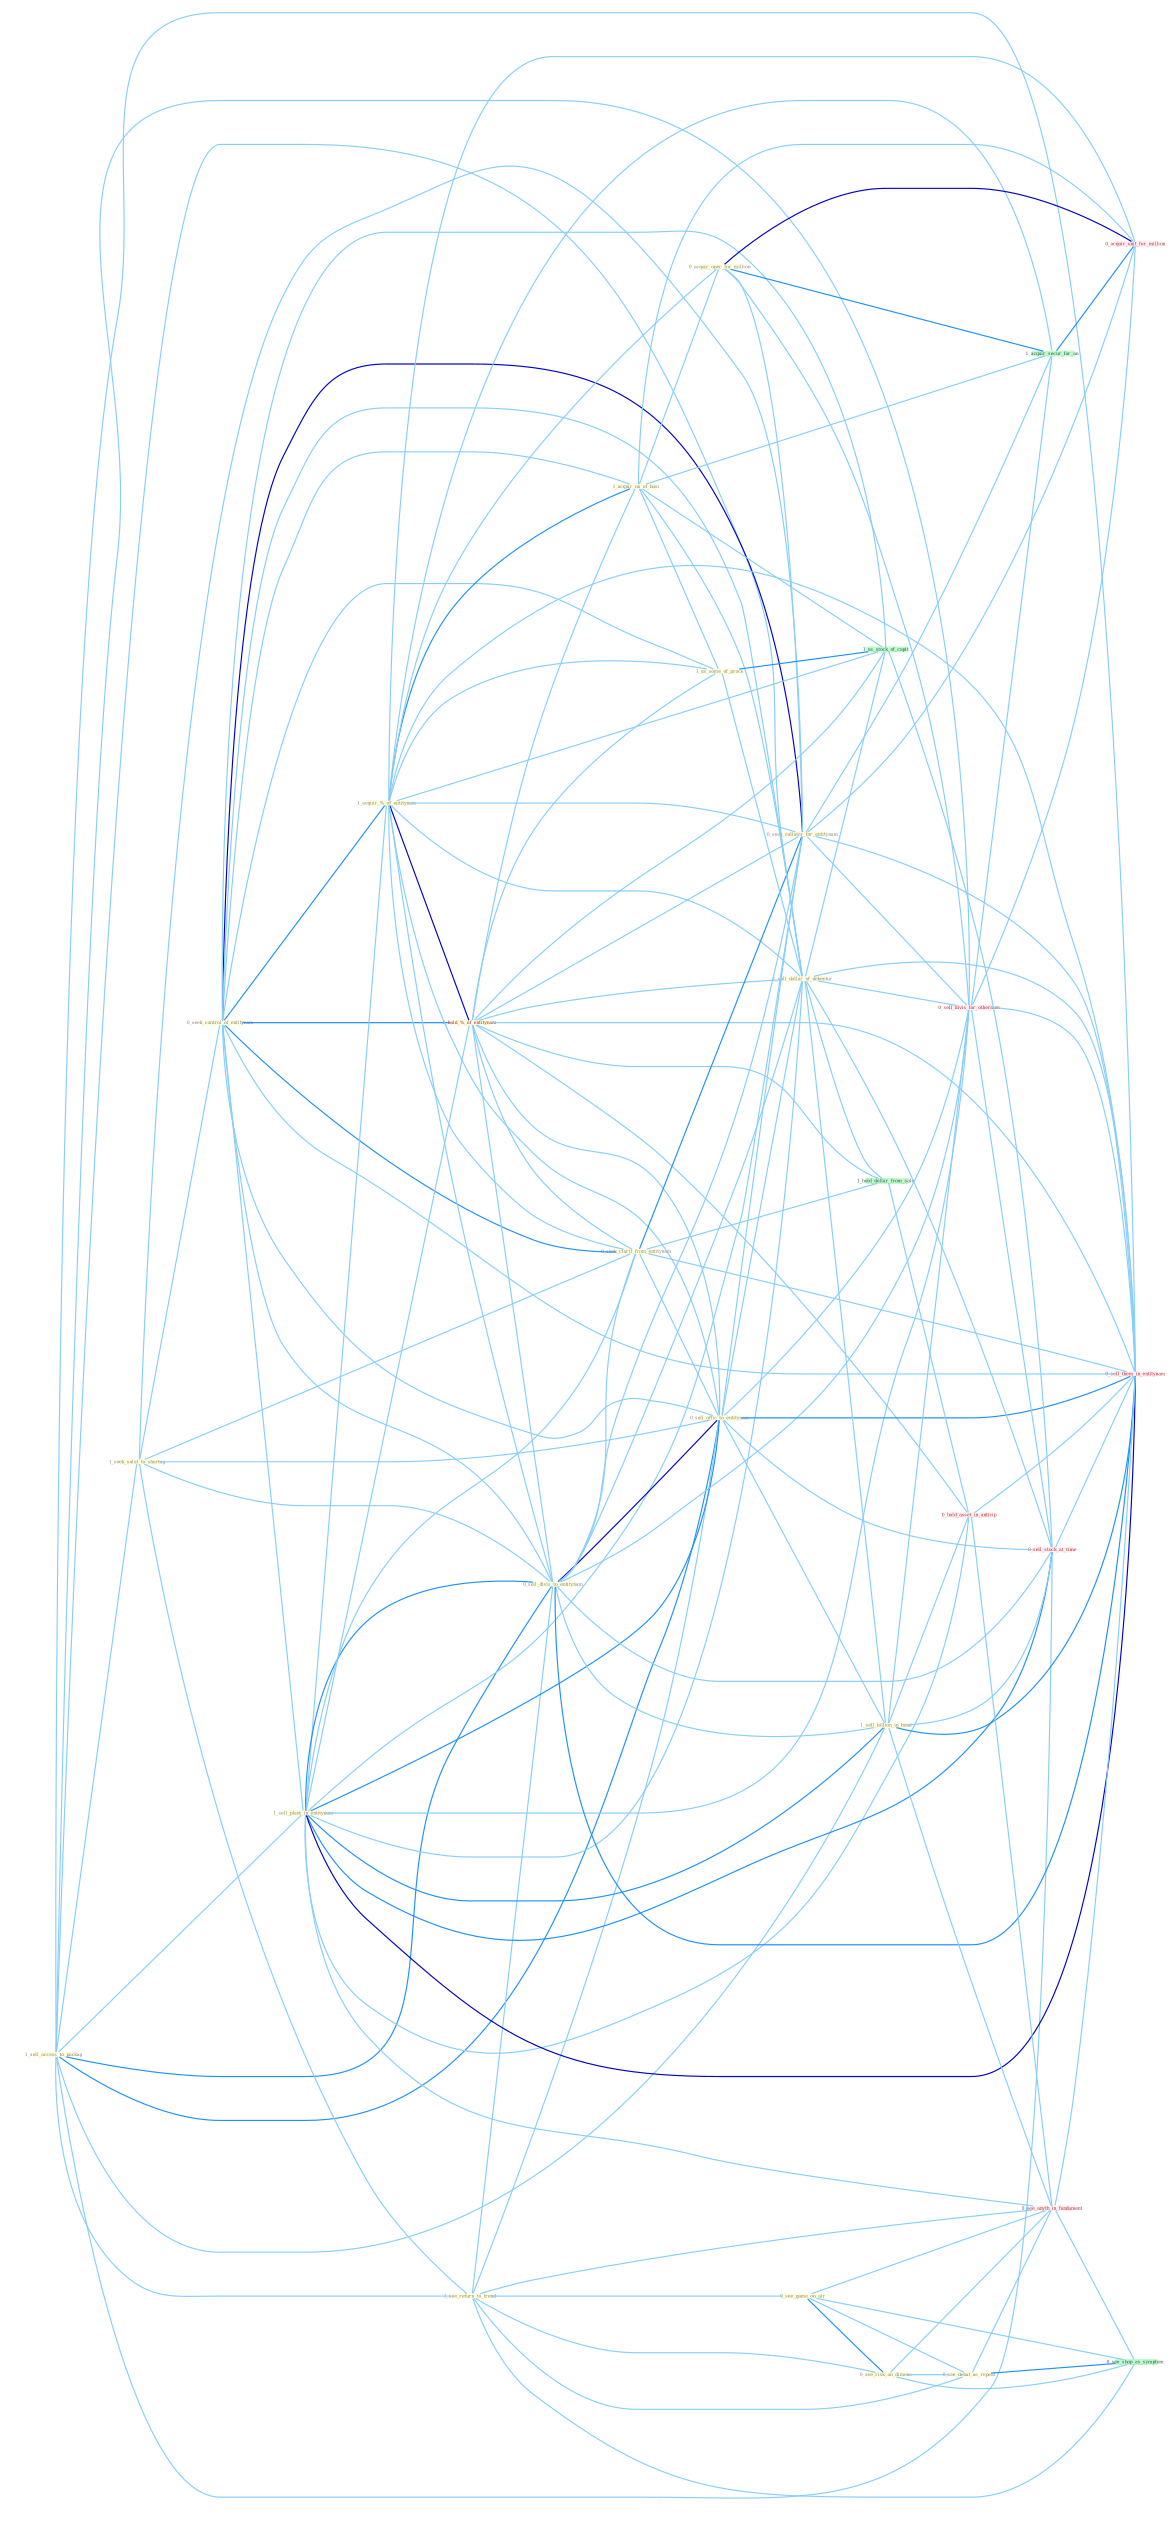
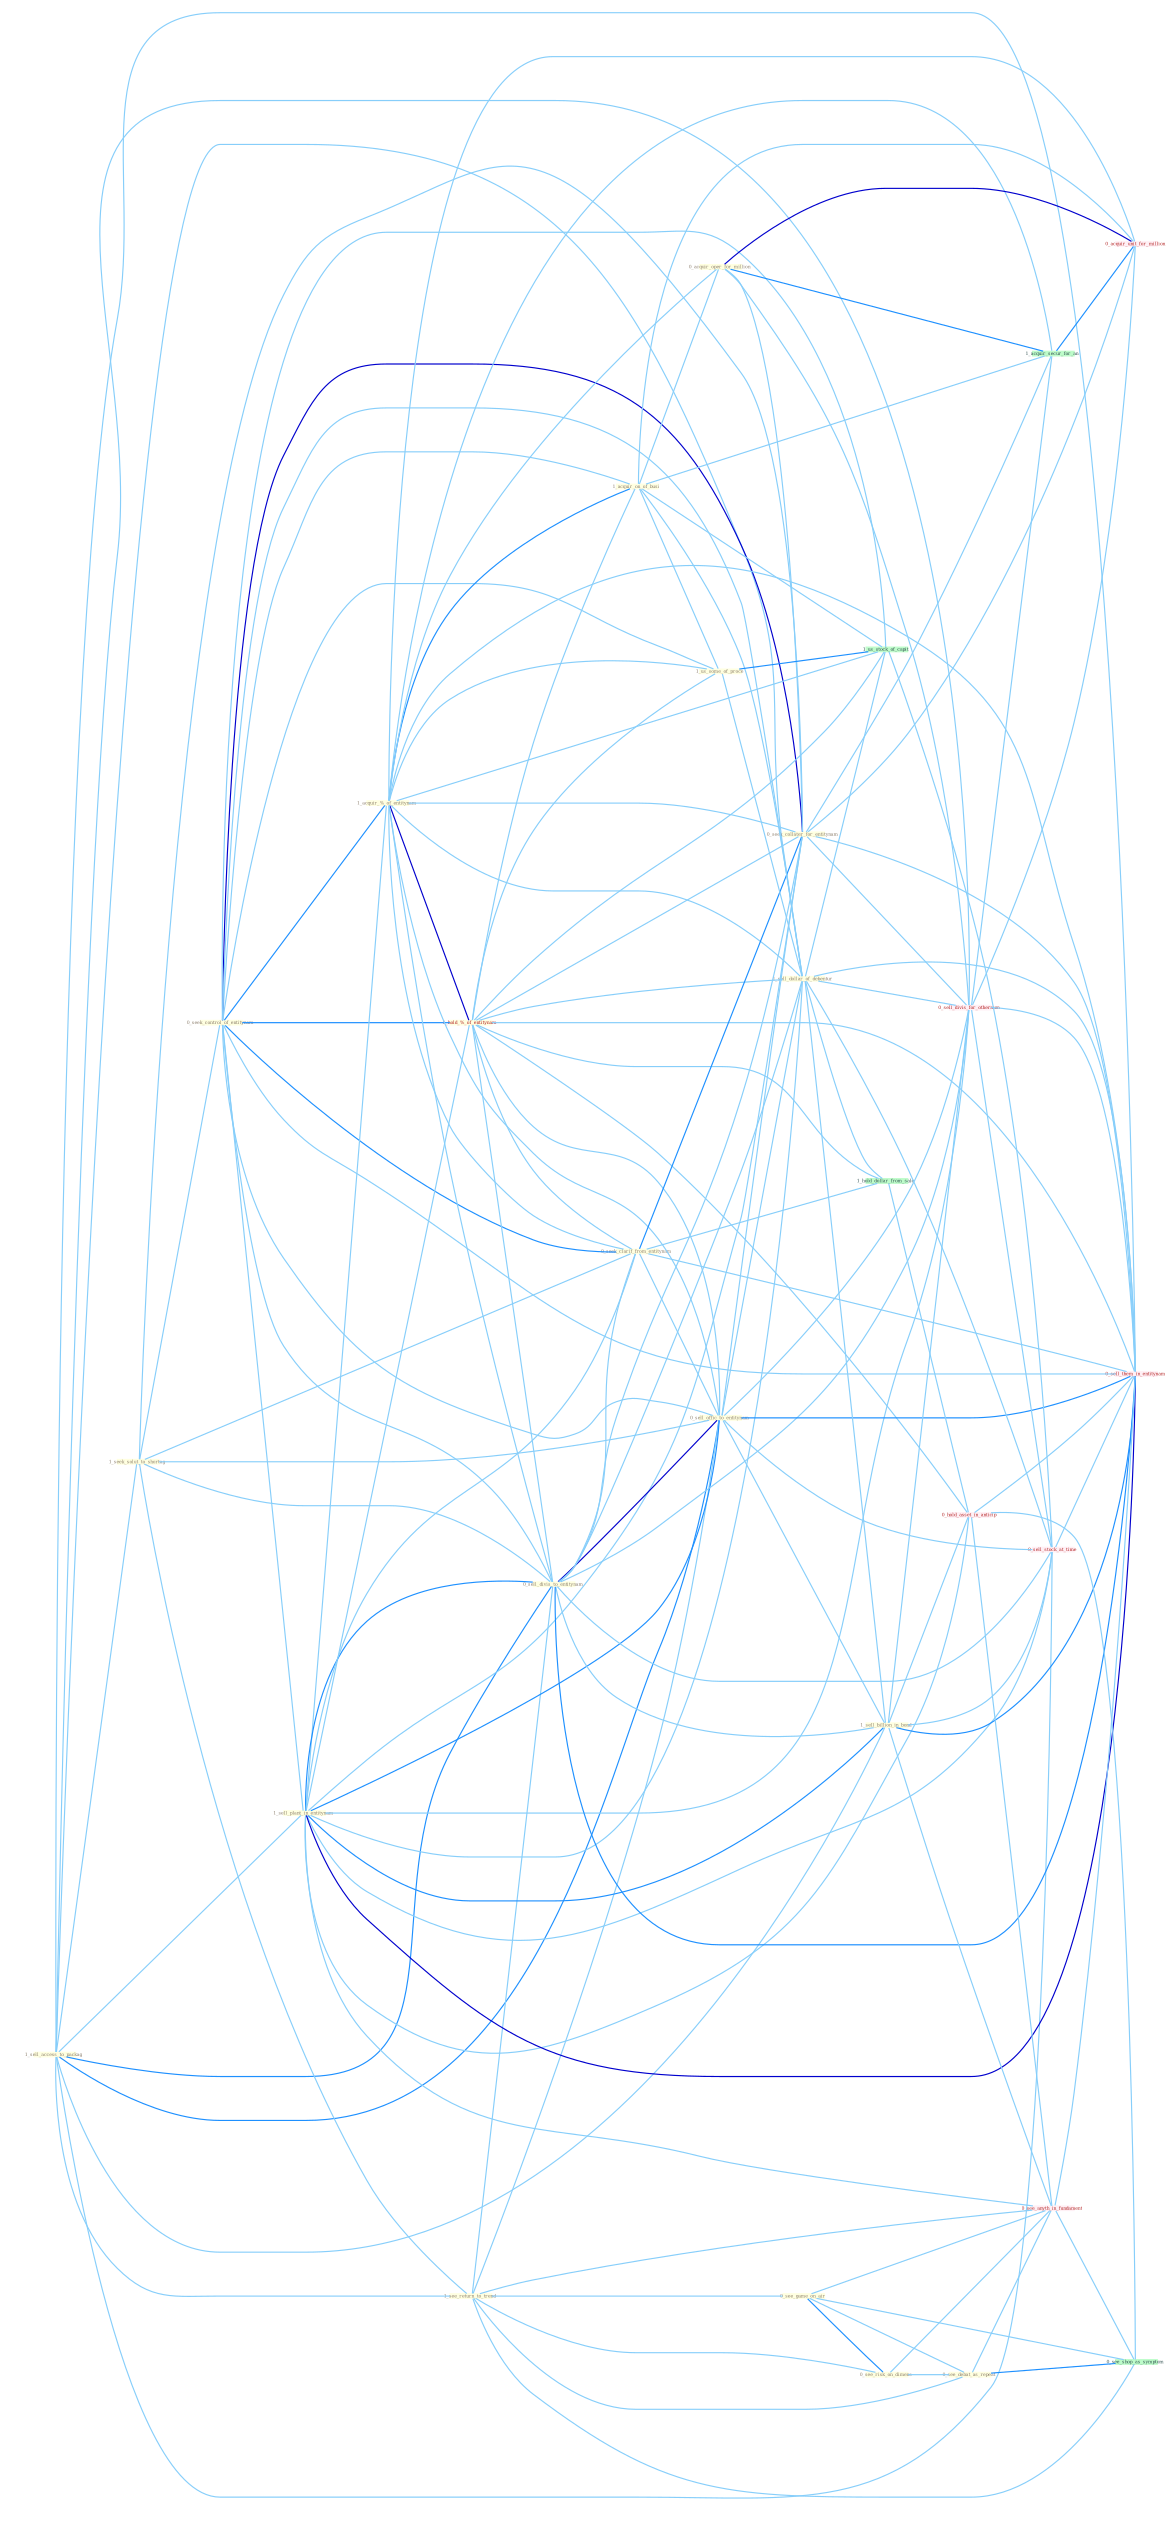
(733, 1872) -> (733, 1872)
(1013, 2387) -> (1124, 1901)
